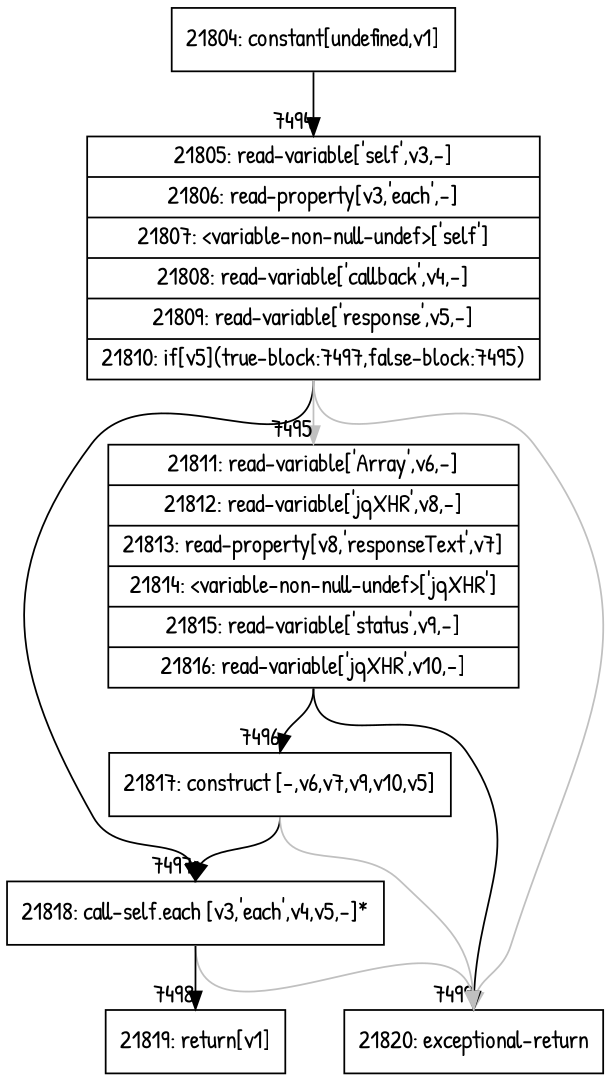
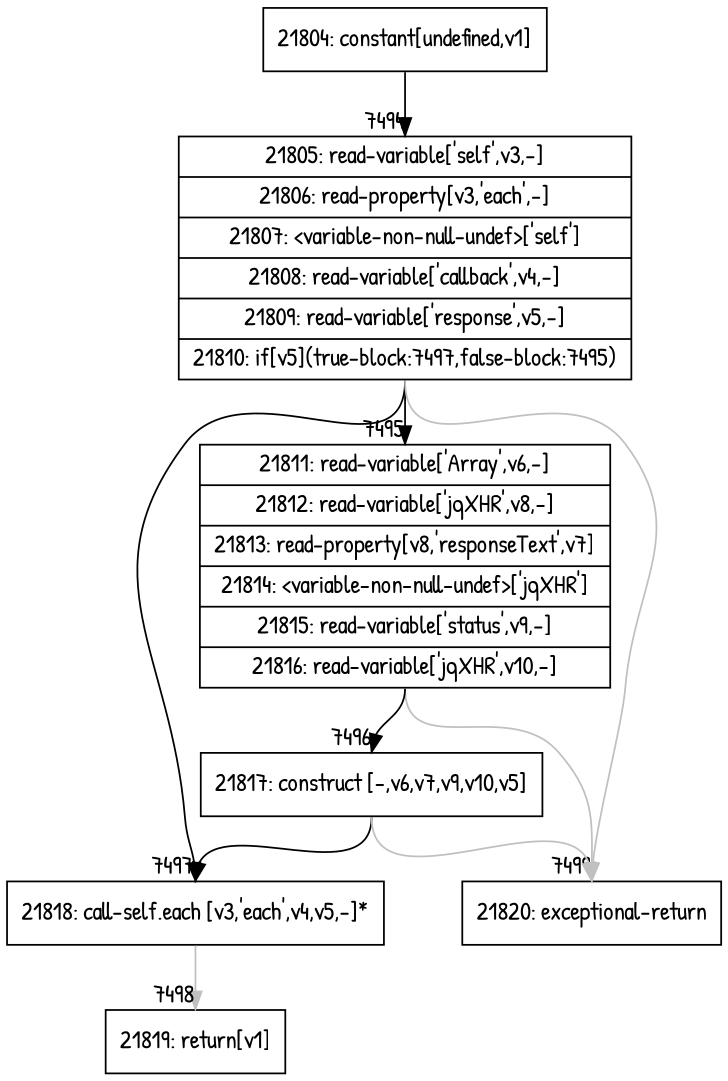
(313, 403) -> (405, 403)
(483, 780) -> (532, 735)
(326, 979) -> none
(195, 980) -> (195, 969)
